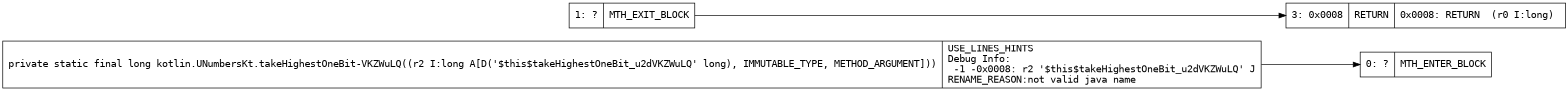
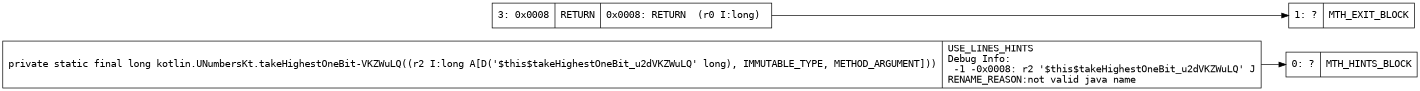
(987, 16) -> (1027, 16)
(1443, 64) -> (1369, 64)
